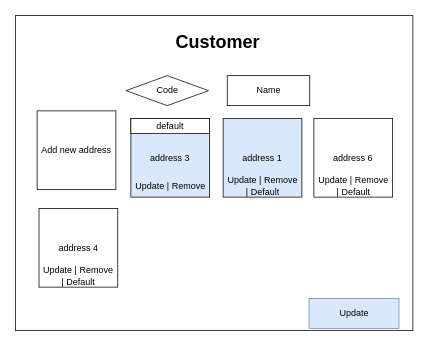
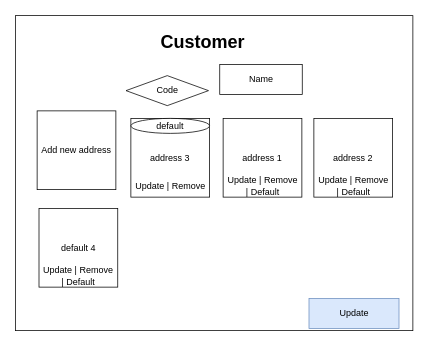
(218, 42) -> (203, 42)
(269, 90) -> (261, 79)
(170, 126) -> (170, 126)
(170, 158) -> (170, 158)
(263, 158) -> (263, 158)
(353, 158) -> (353, 158)
(79, 248) -> (79, 248)
